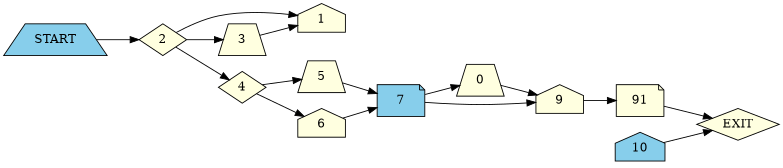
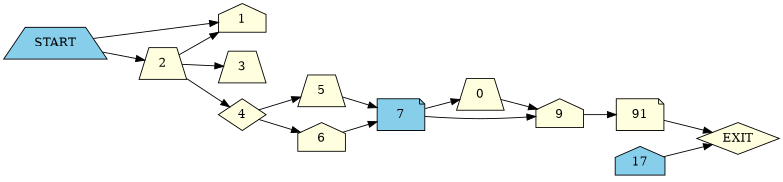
(275, 31) -> (151, 31)
(163, 40) -> (163, 64)
(640, 148) -> (640, 162)
